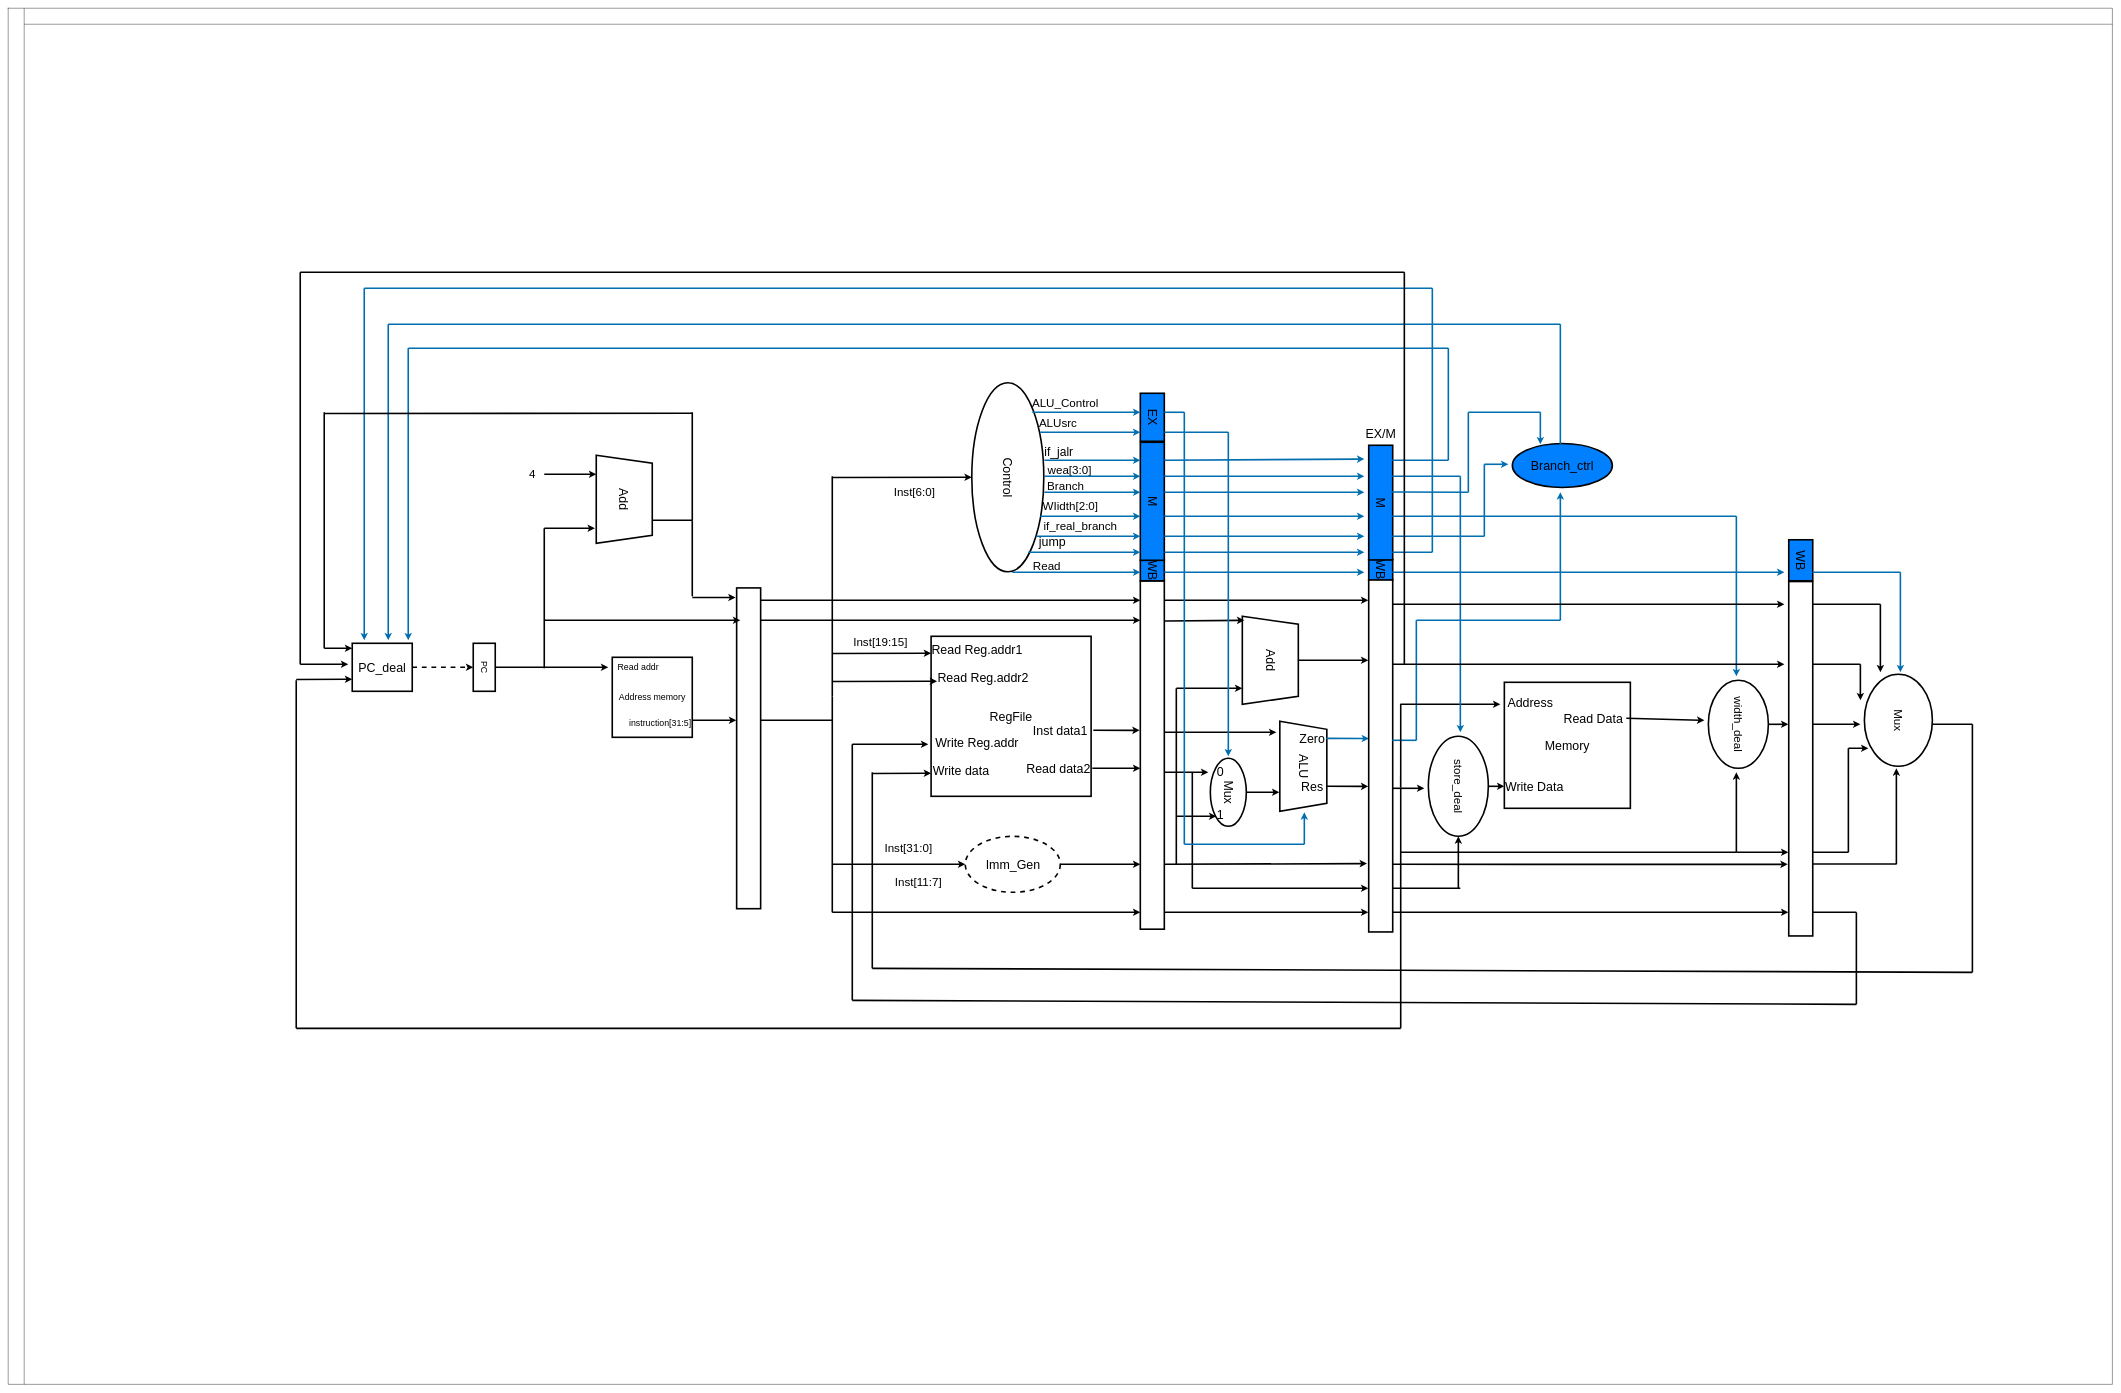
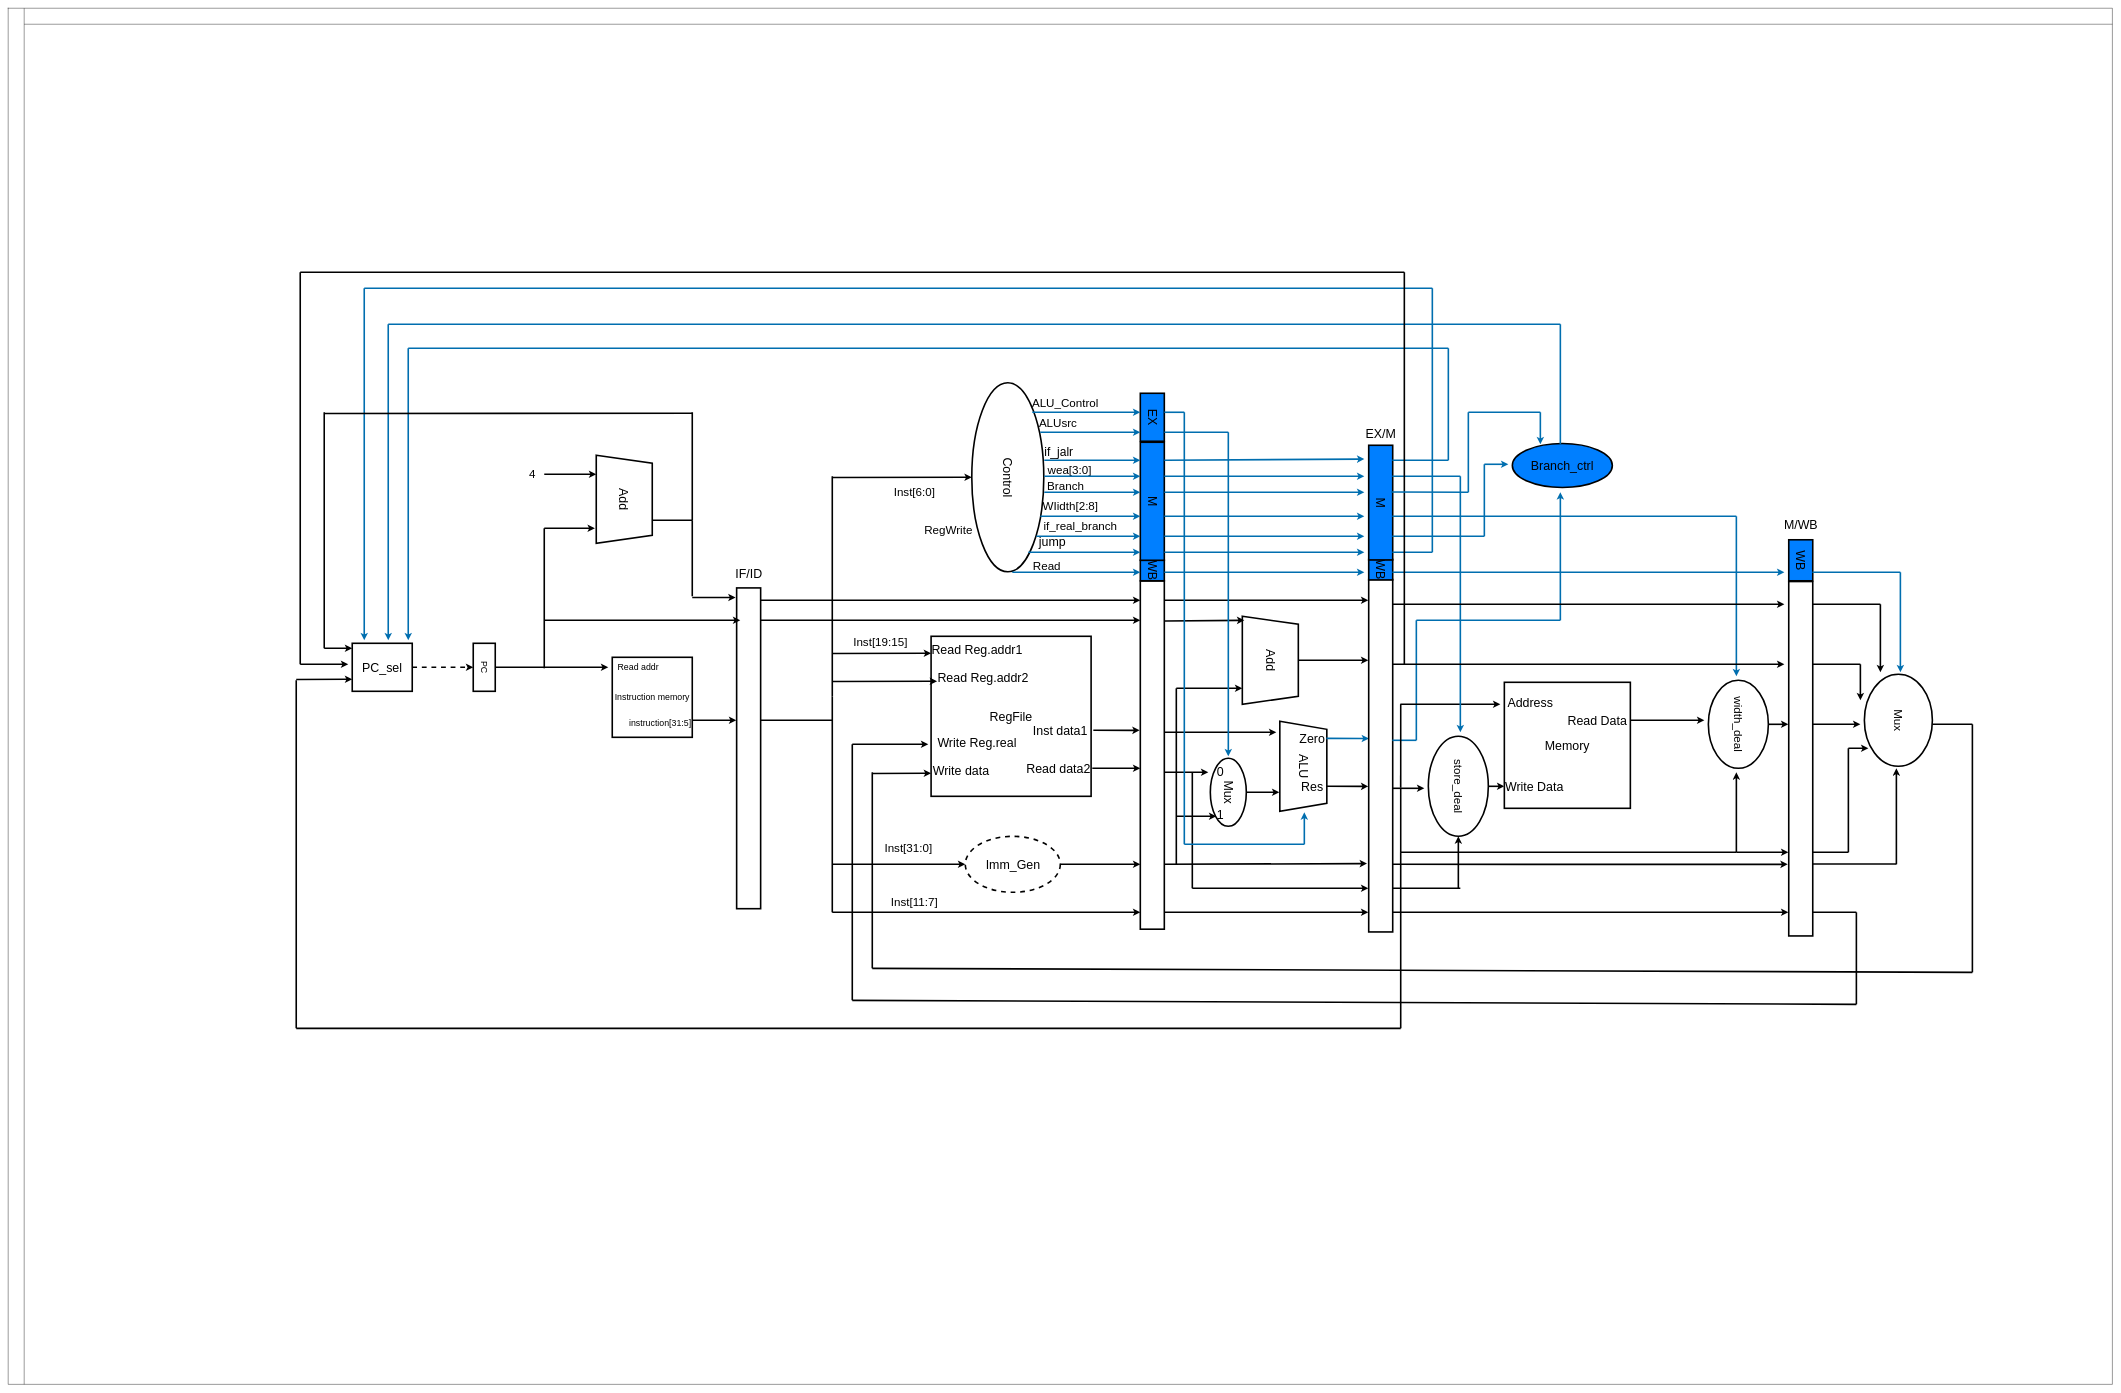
(1070, 506) -> (1070, 506)
none -> (1801, 525)
none -> (948, 530)
none -> (749, 574)
(382, 667) -> (382, 667)
(652, 697) -> (652, 697)
(1593, 718) -> (1597, 720)
(977, 742) -> (977, 742)
(918, 882) -> (914, 902)
